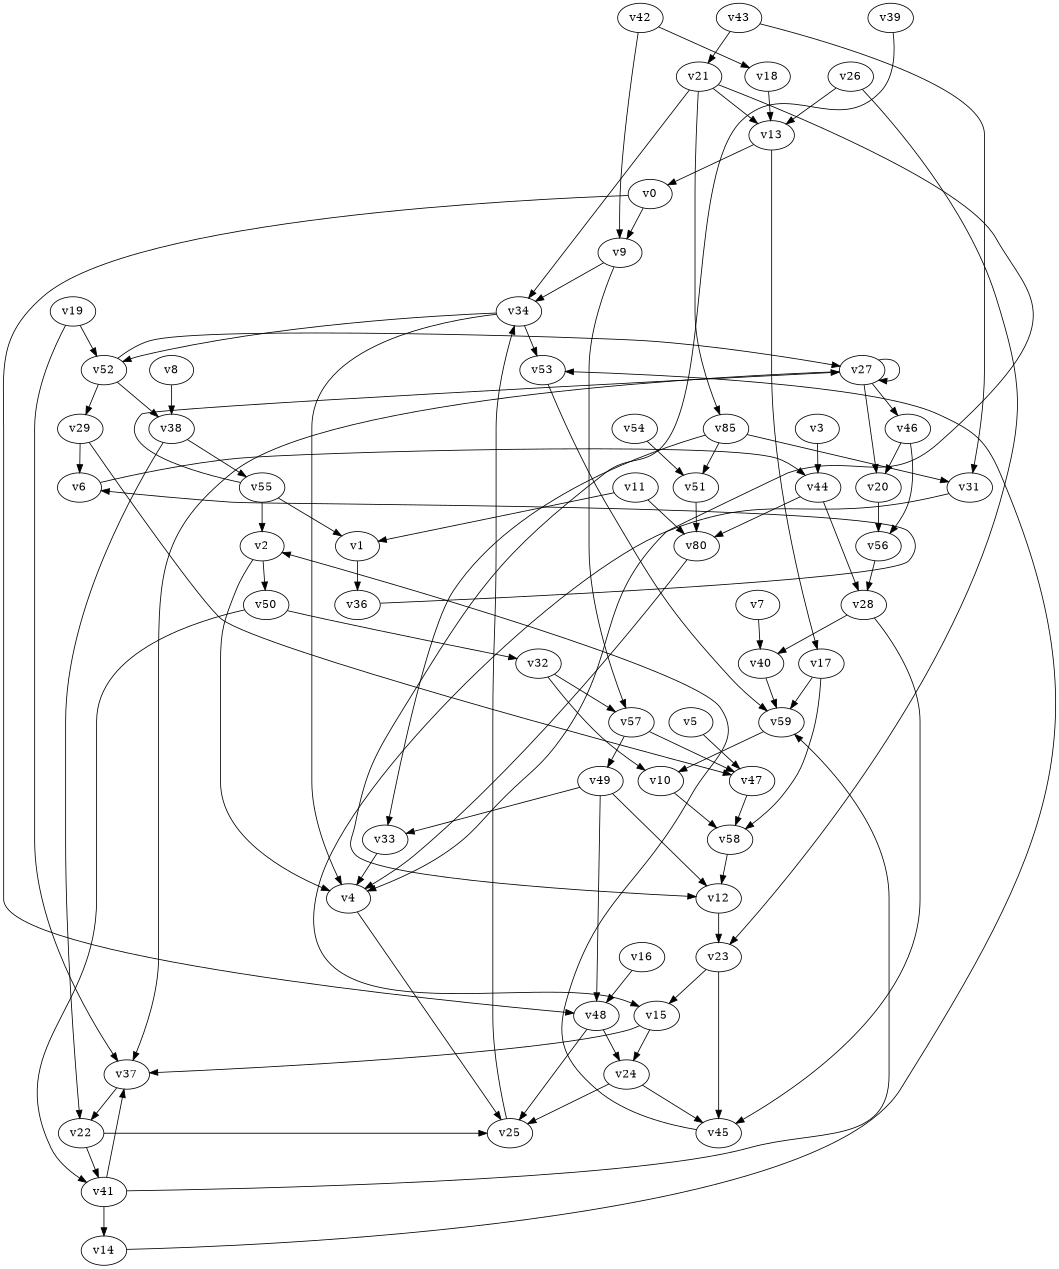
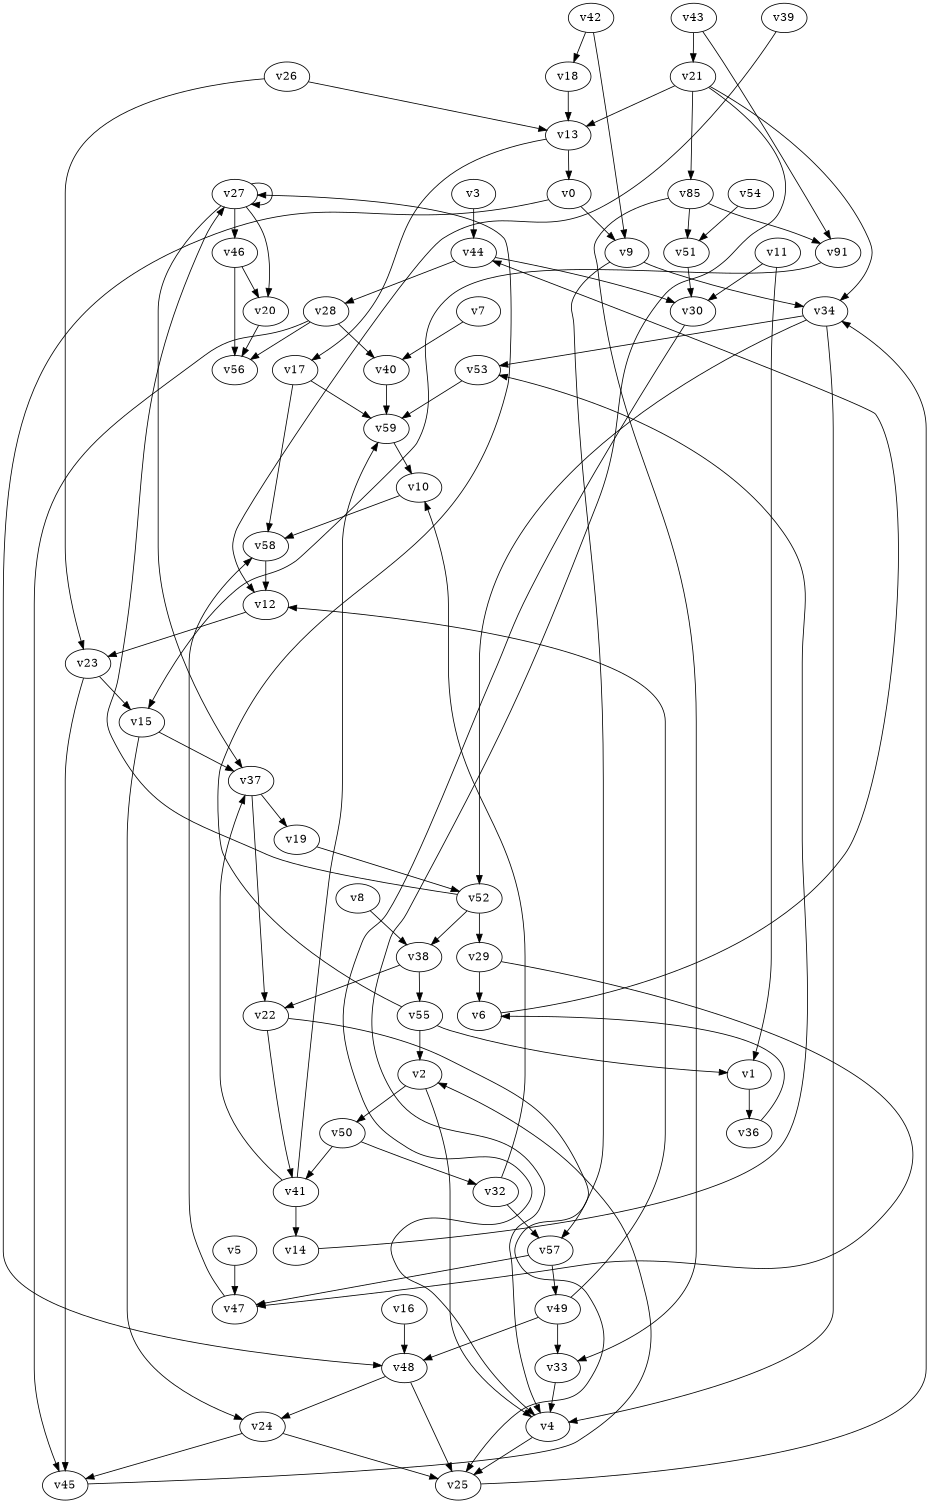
(970, 488) -> (838, 253)
(697, 546) -> (693, 311)
(871, 575) -> (284, 339)
(35, 695) -> (271, 807)
